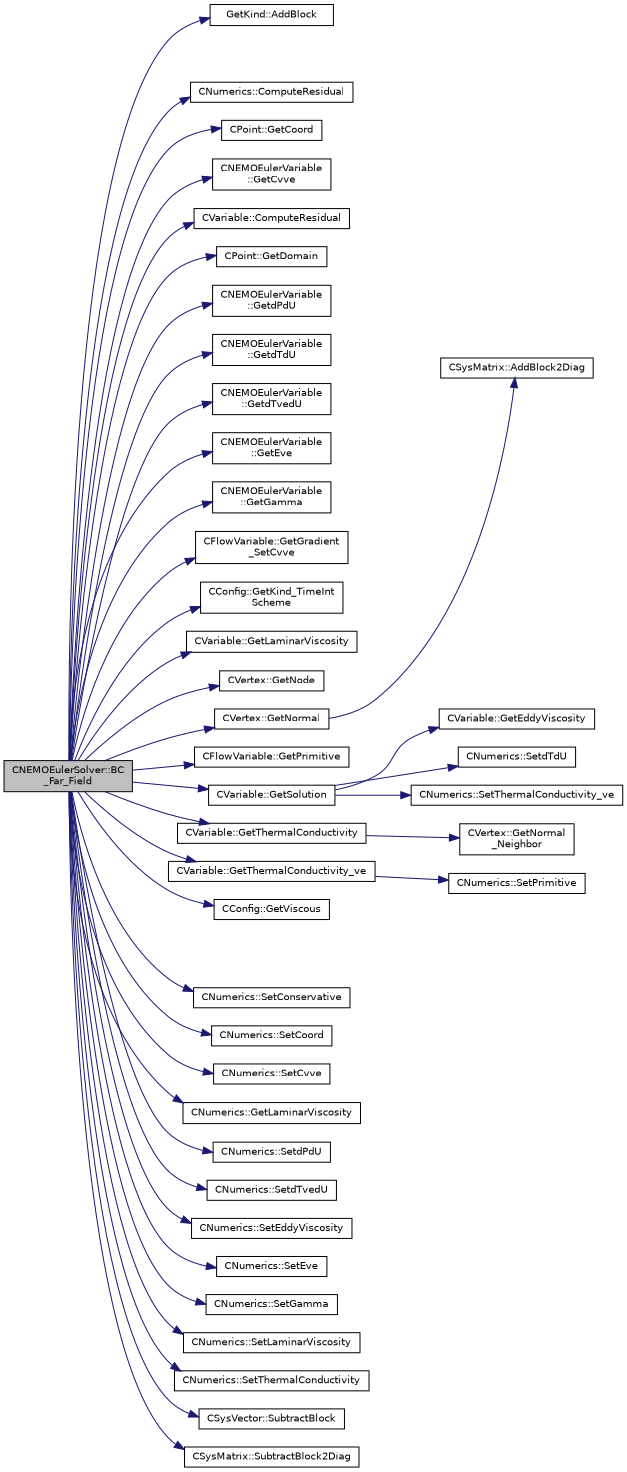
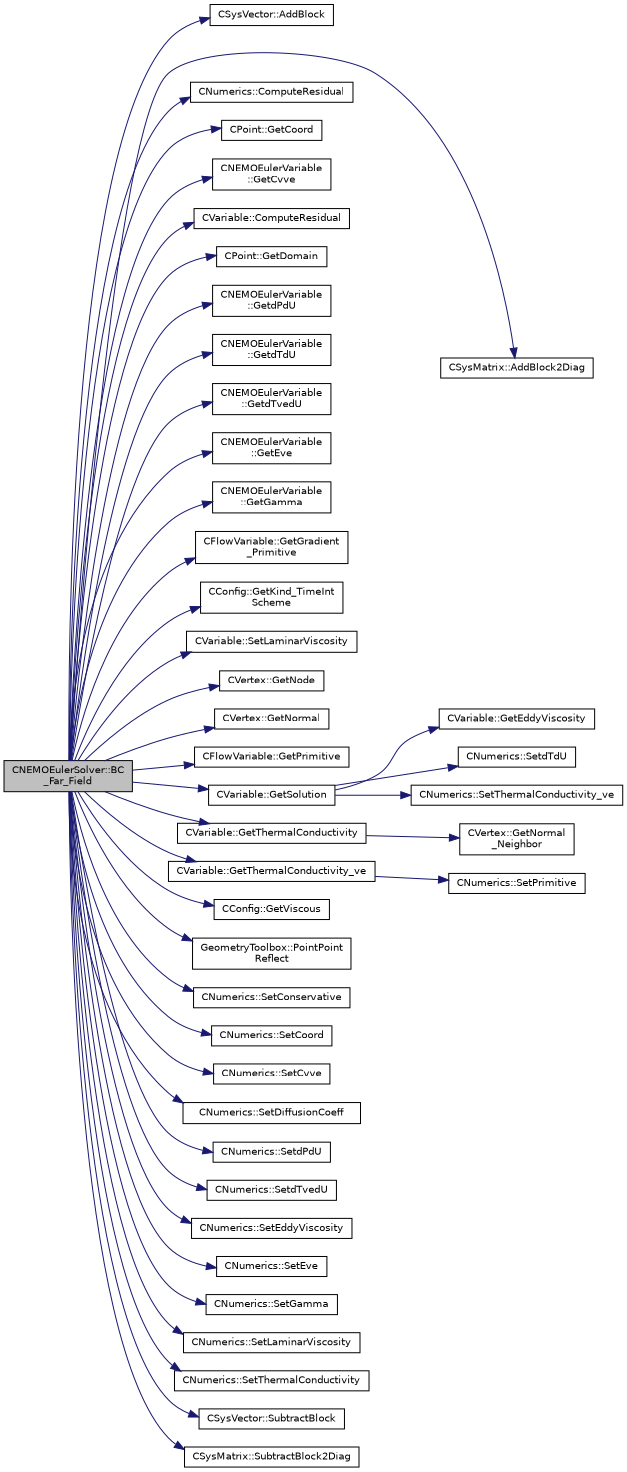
(272, 15) -> (272, 15)
(272, 548) -> (272, 548)
(462, 580) -> (147, 122)
(272, 642) -> (272, 642)
none -> (272, 954)
(272, 1113) -> (272, 1113)
